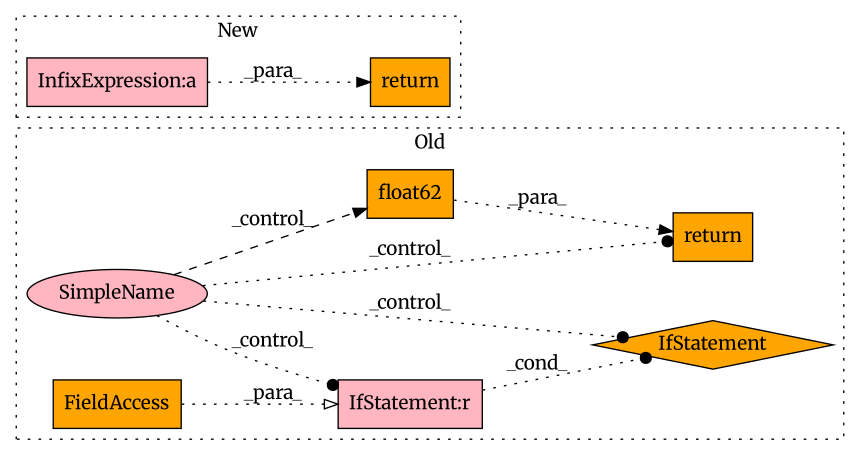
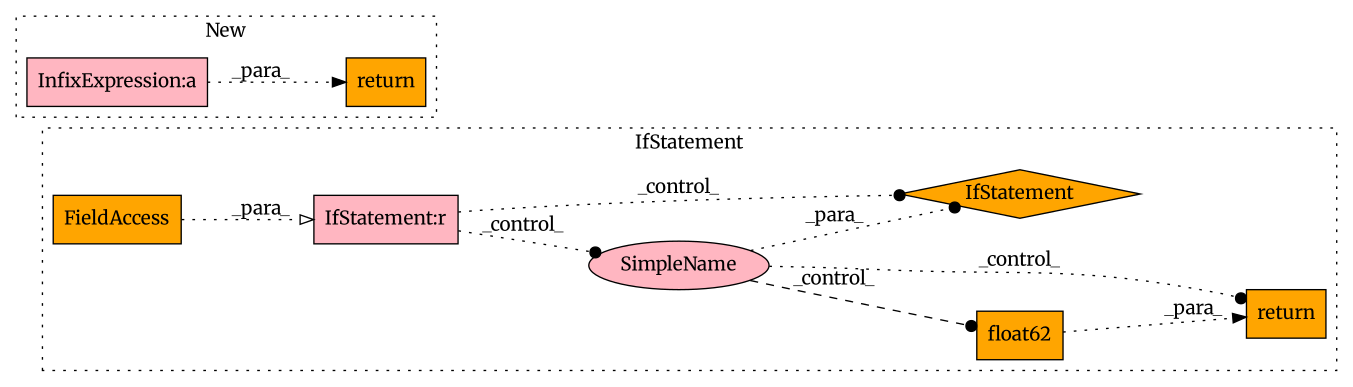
(430, 143) -> (690, 143)
(264, 244) -> (858, 303)
(410, 304) -> (834, 216)
(240, 355) -> (524, 241)
(538, 364) -> (679, 188)
